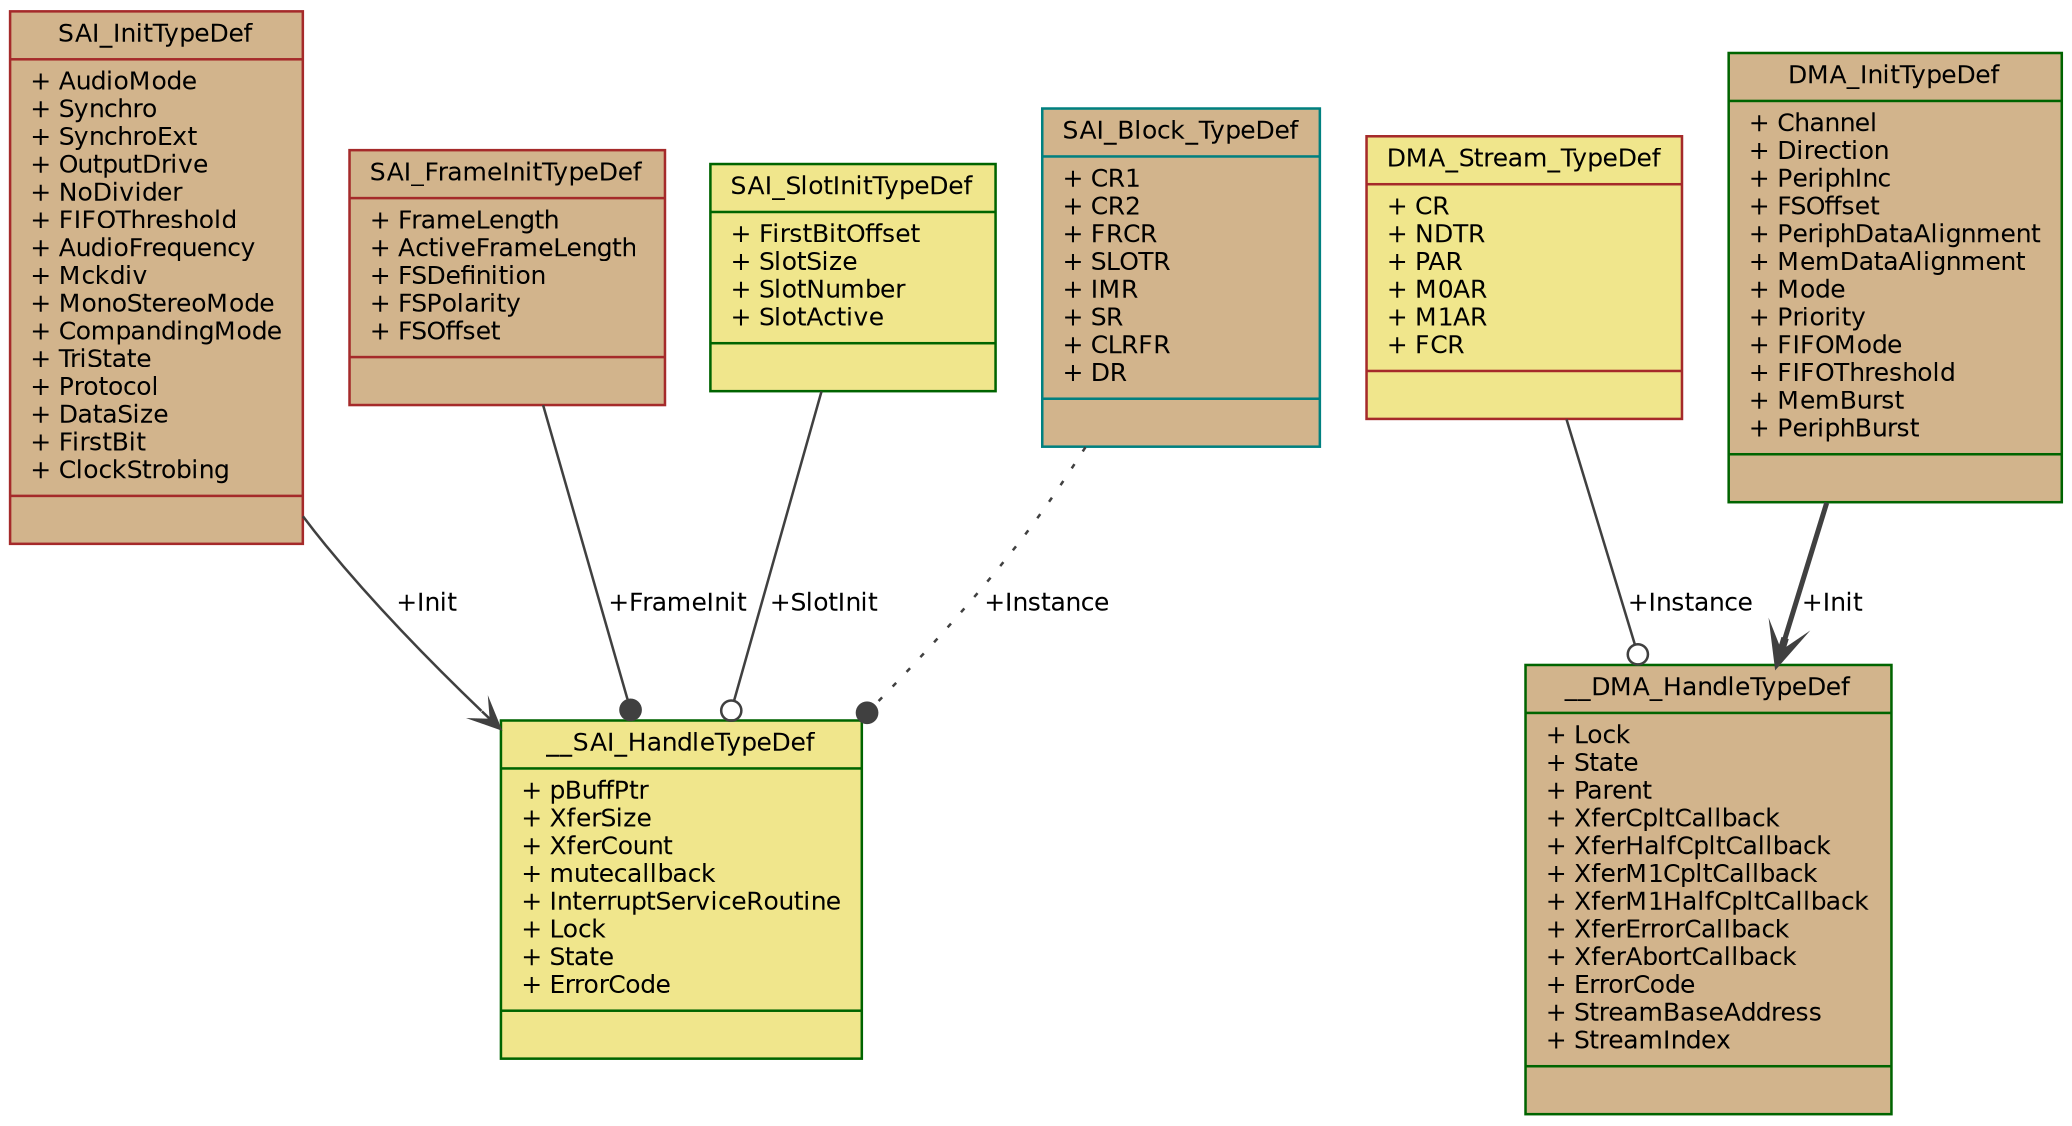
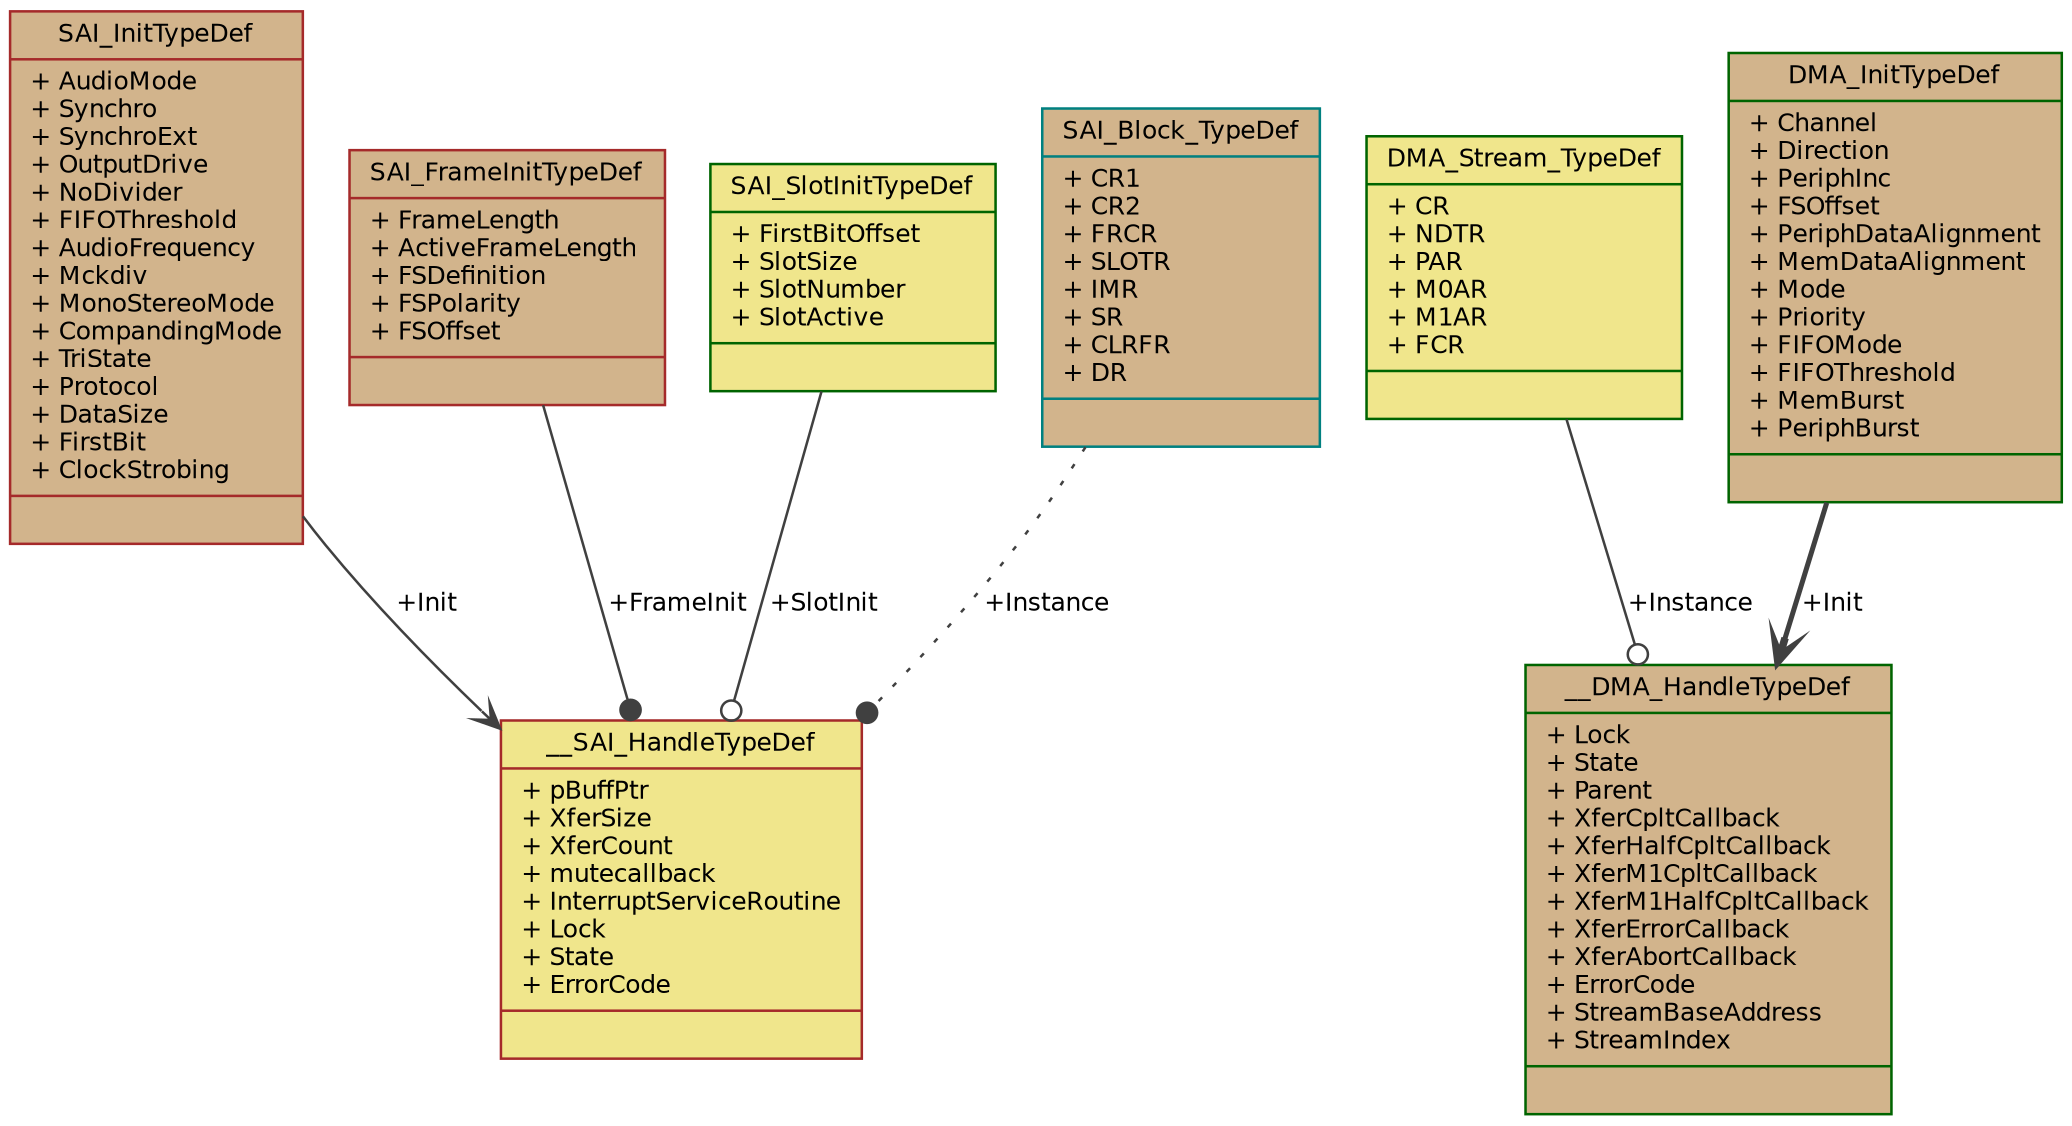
(1524, 278) -> (1524, 278)
(681, 890) -> (681, 890)
